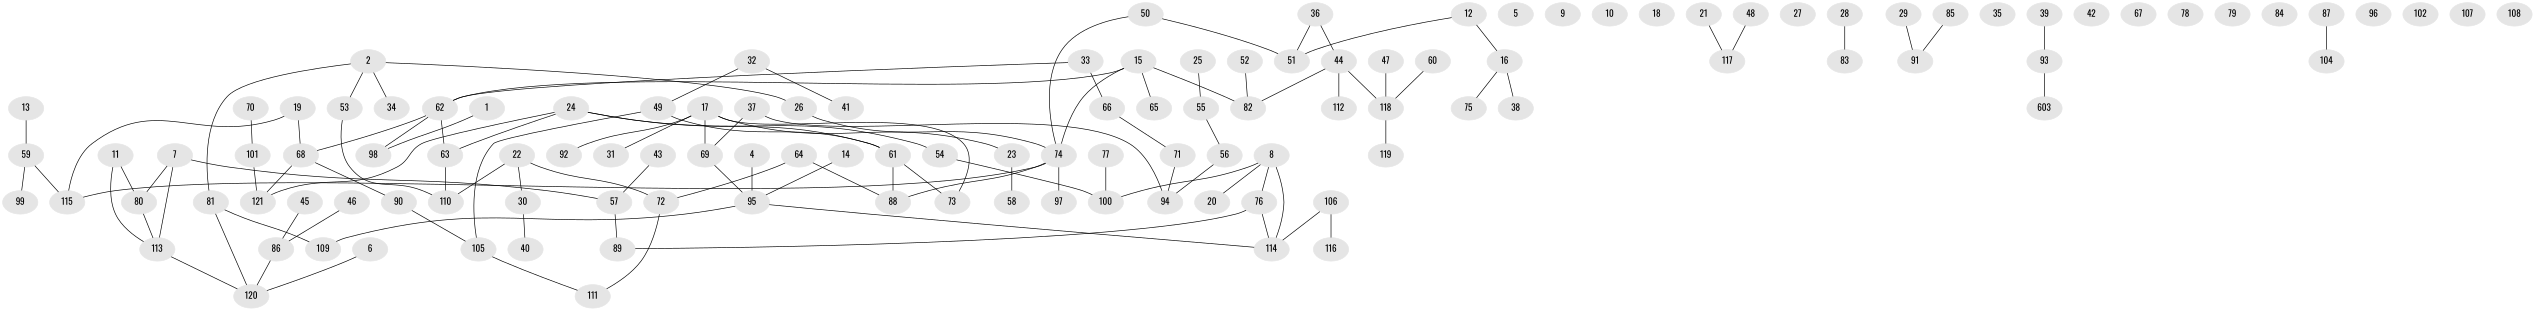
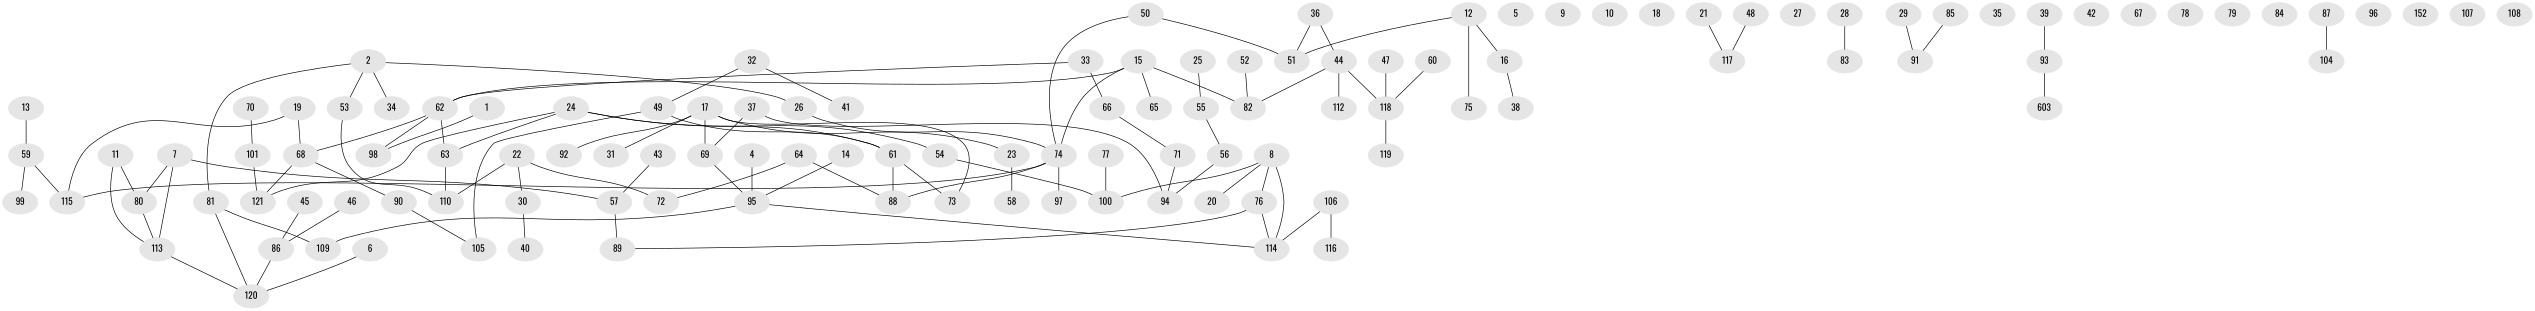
(2420, 14) -> (2420, 14)
(1487, 85) -> (1469, 61)
(593, 296) -> none
